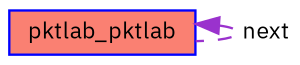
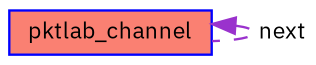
(102, 33) -> (111, 33)
